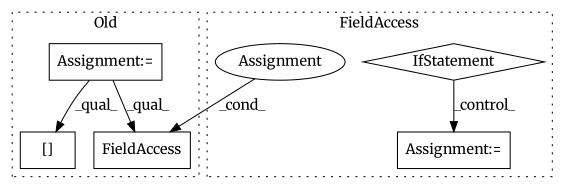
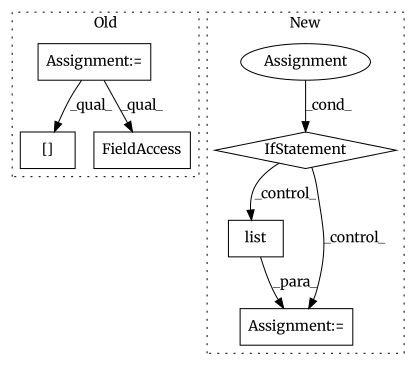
(380, 24) -> (306, 24)
(217, 102) -> (306, 101)
none -> (256, 239)
